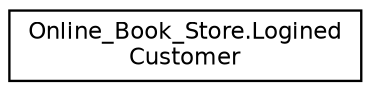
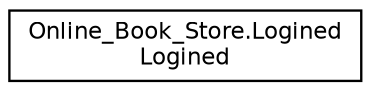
(185, 46) -> (185, 46)
